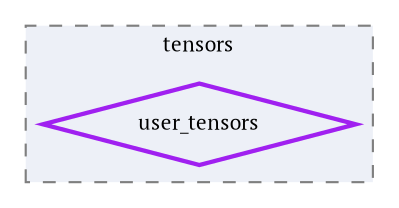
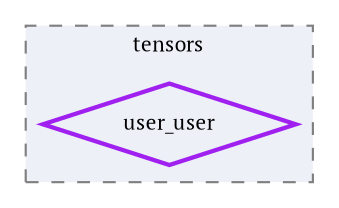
(199, 124) -> (169, 124)
